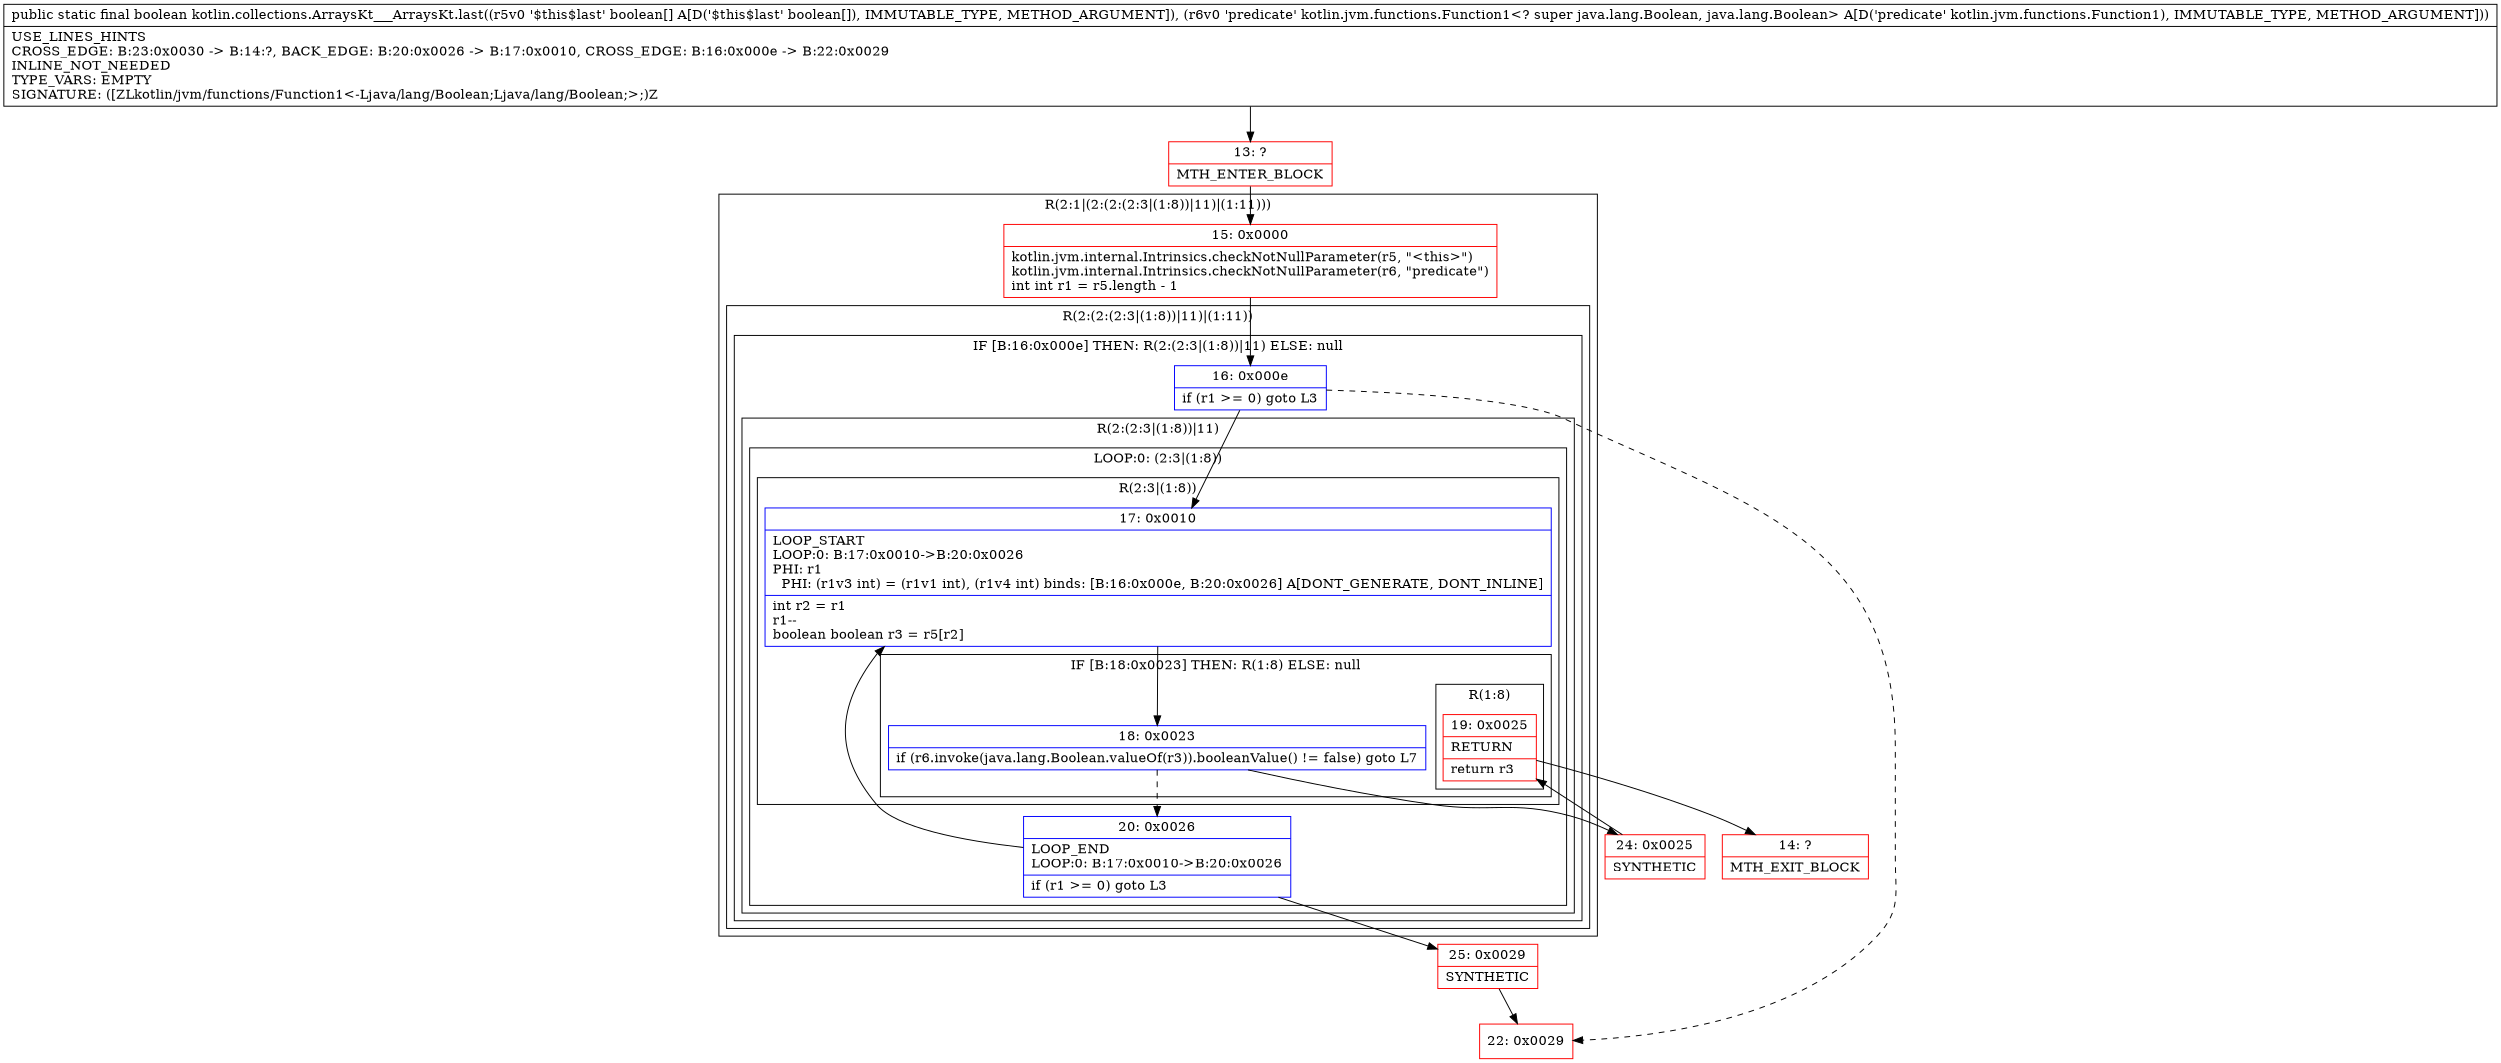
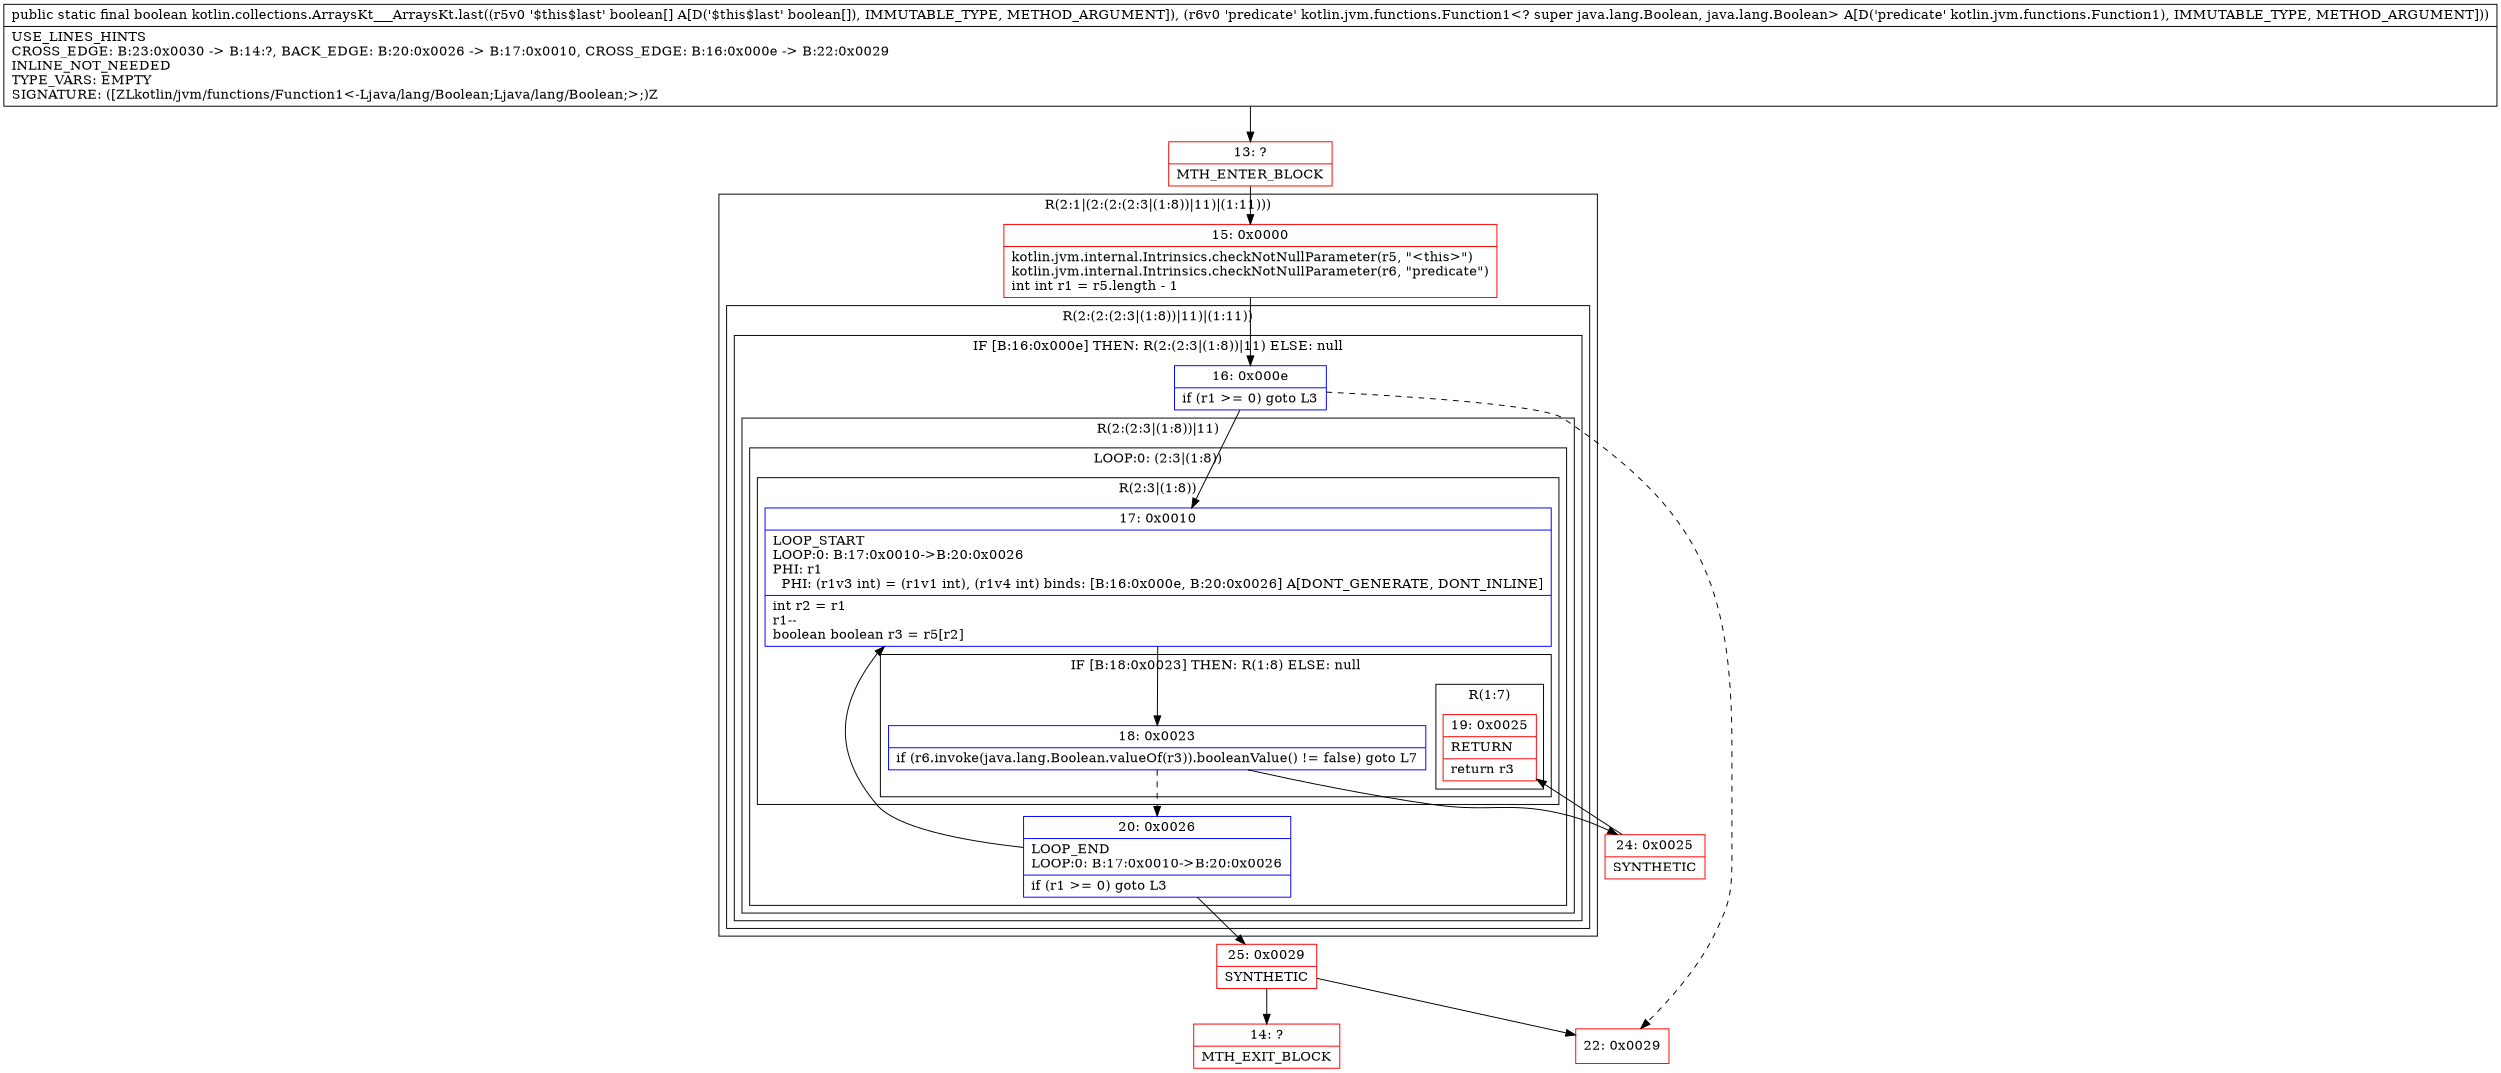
(1490, 695) -> (1490, 695)
(1643, 791) -> (1267, 1001)
